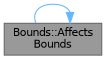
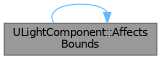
(53, 39) -> (81, 39)
